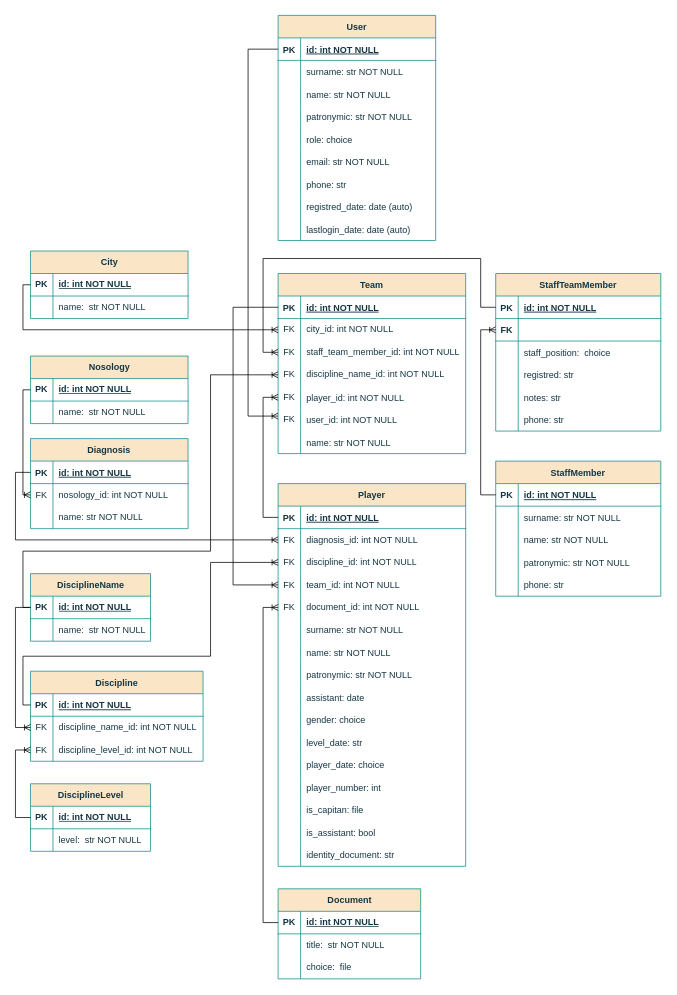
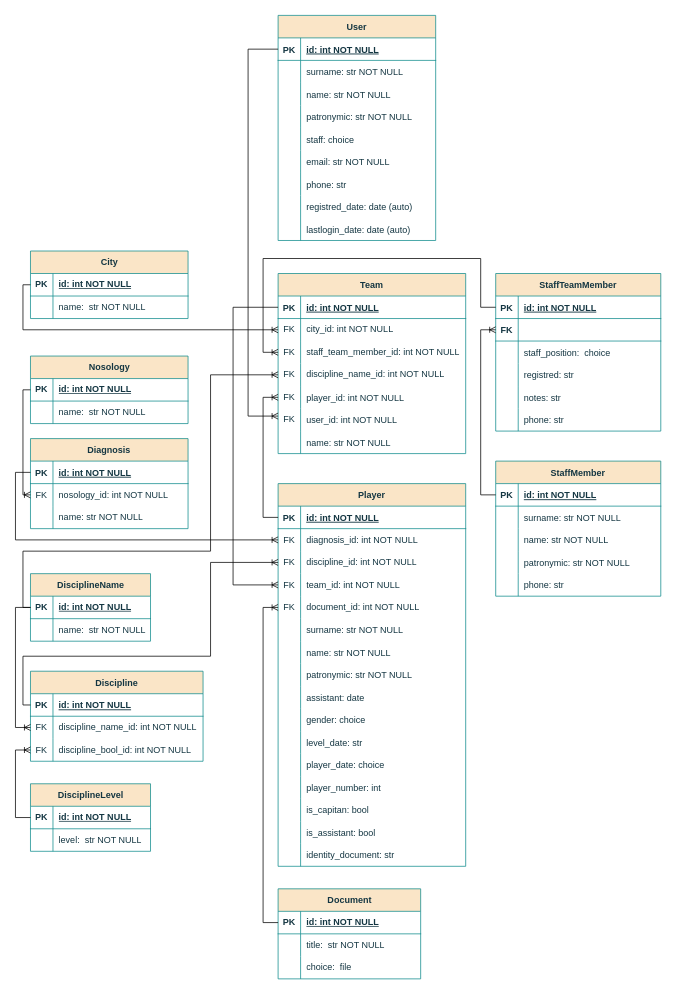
(332, 140) -> (335, 140)
(128, 750) -> (127, 750)
(339, 810) -> (340, 810)
